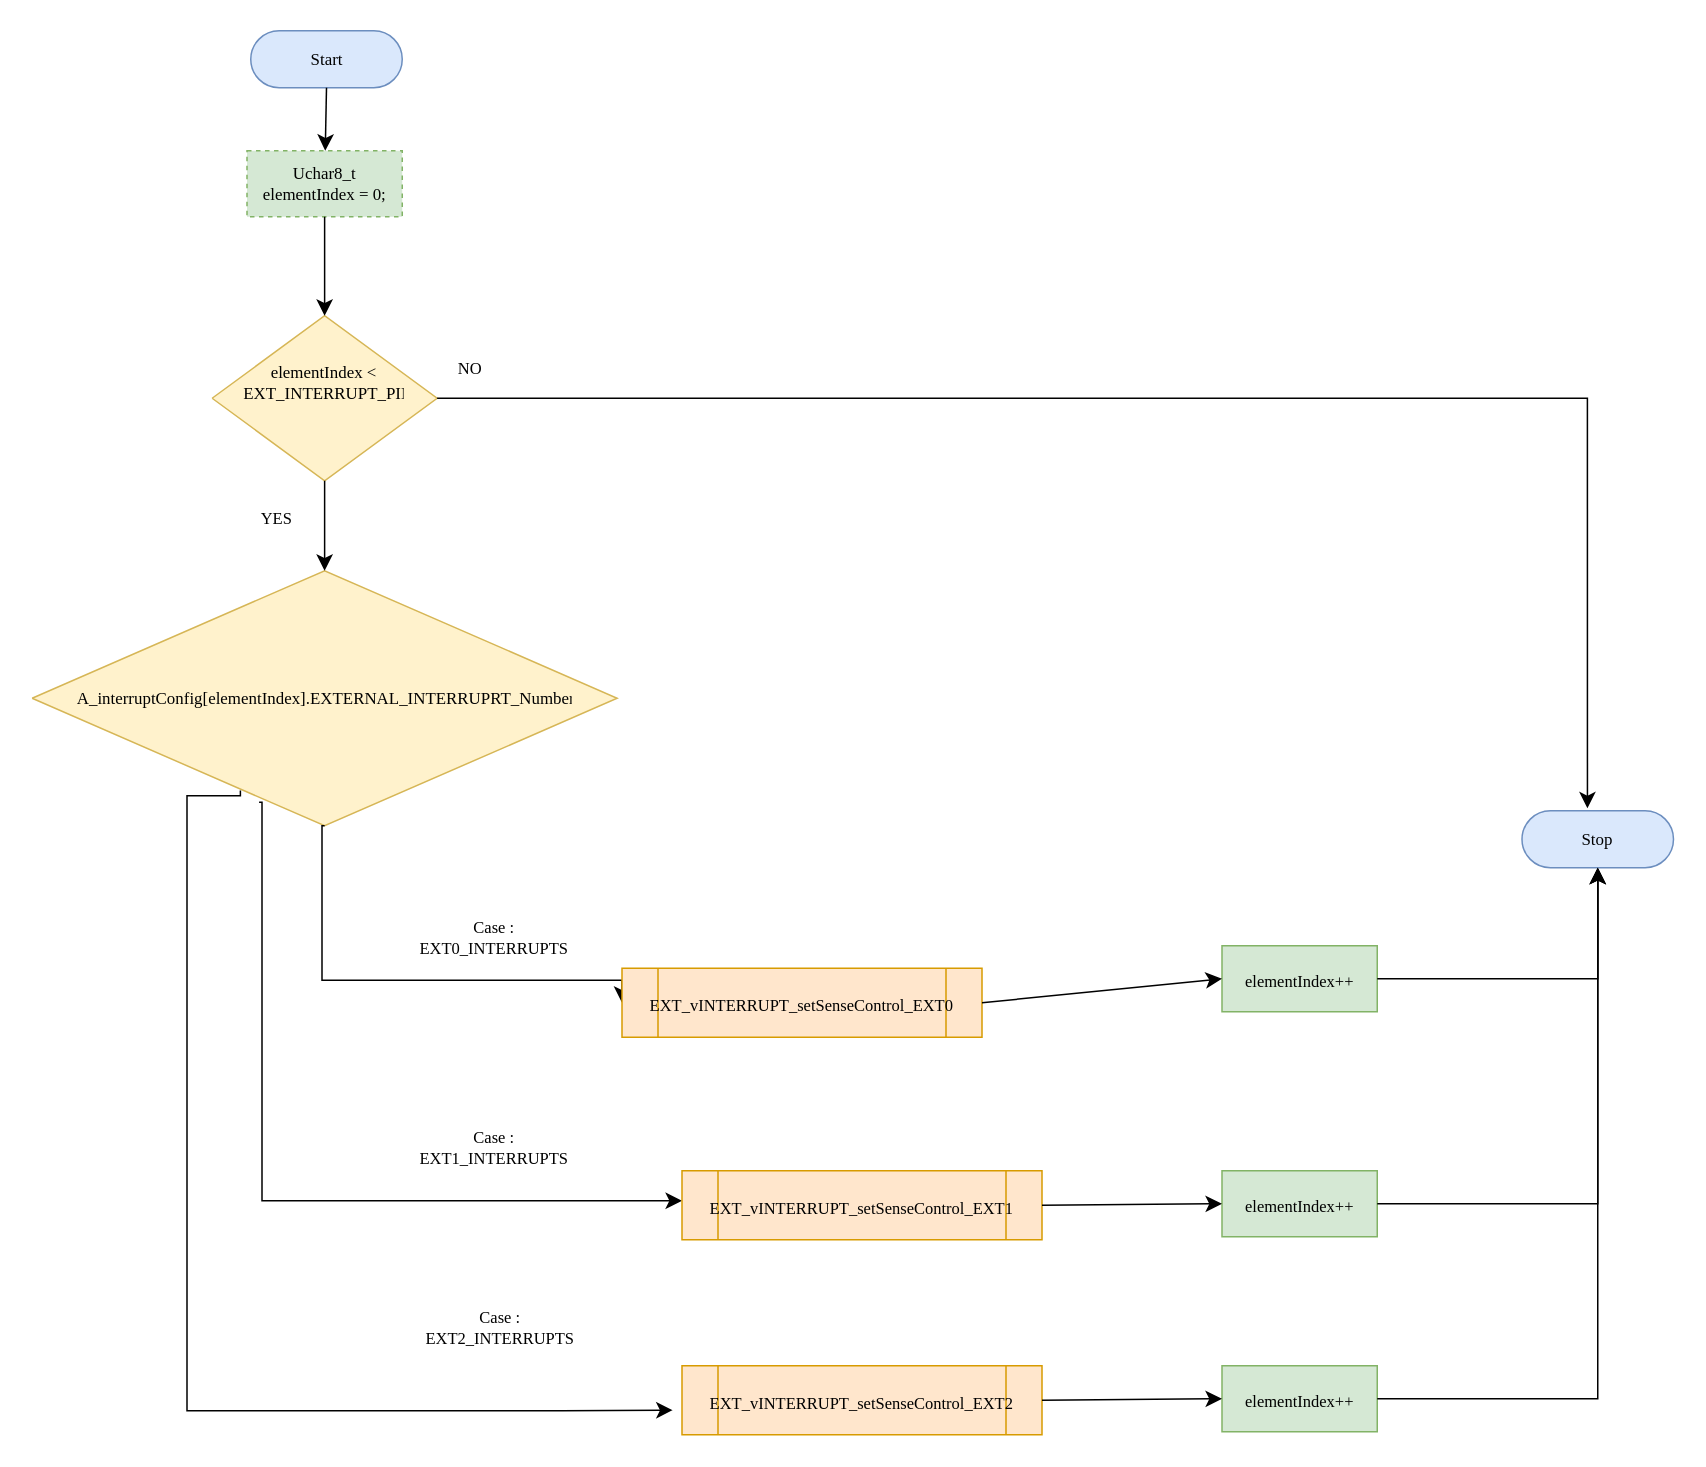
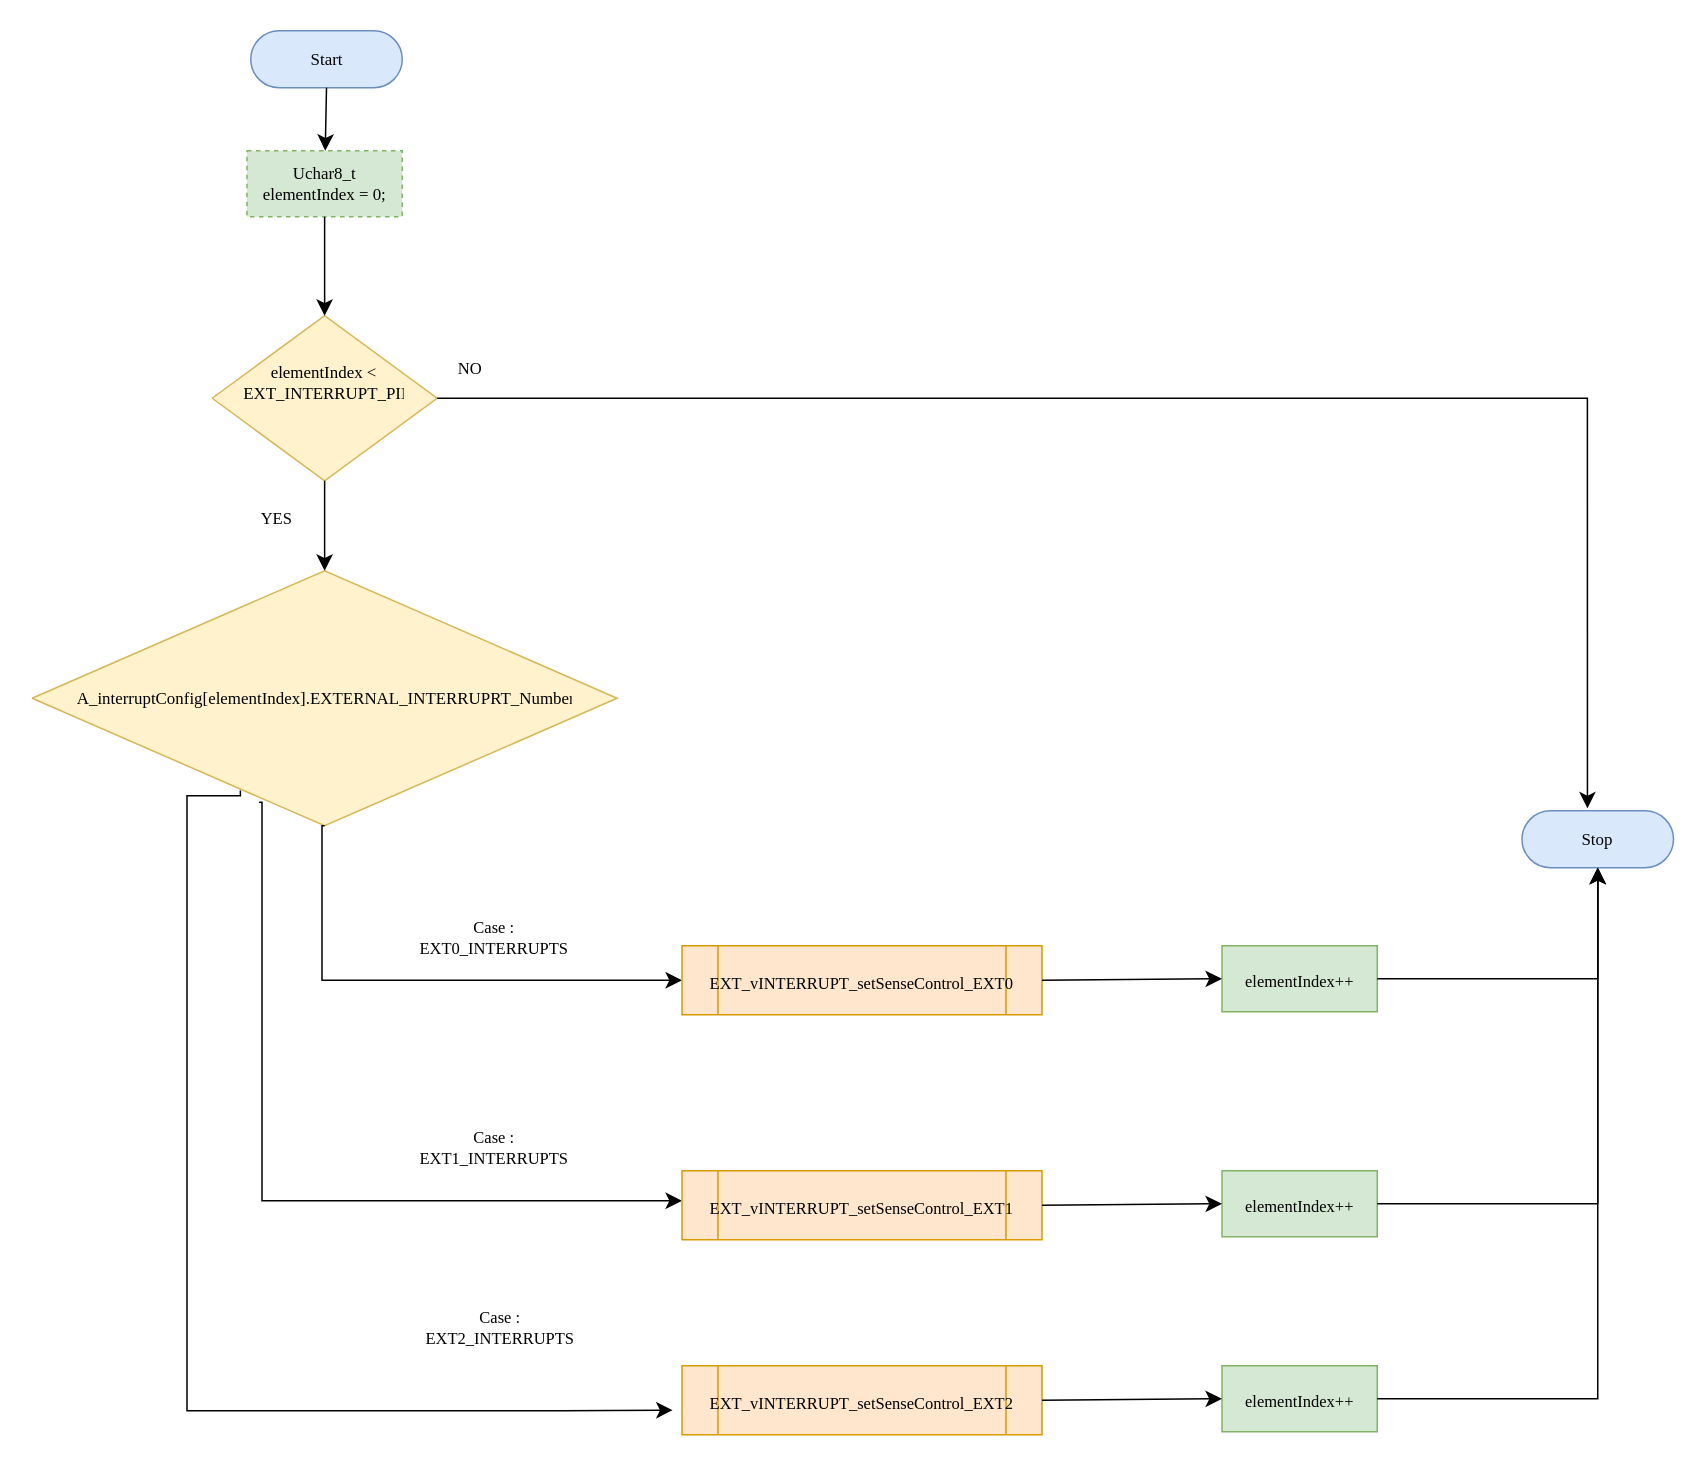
(802, 1003) -> (862, 980)
